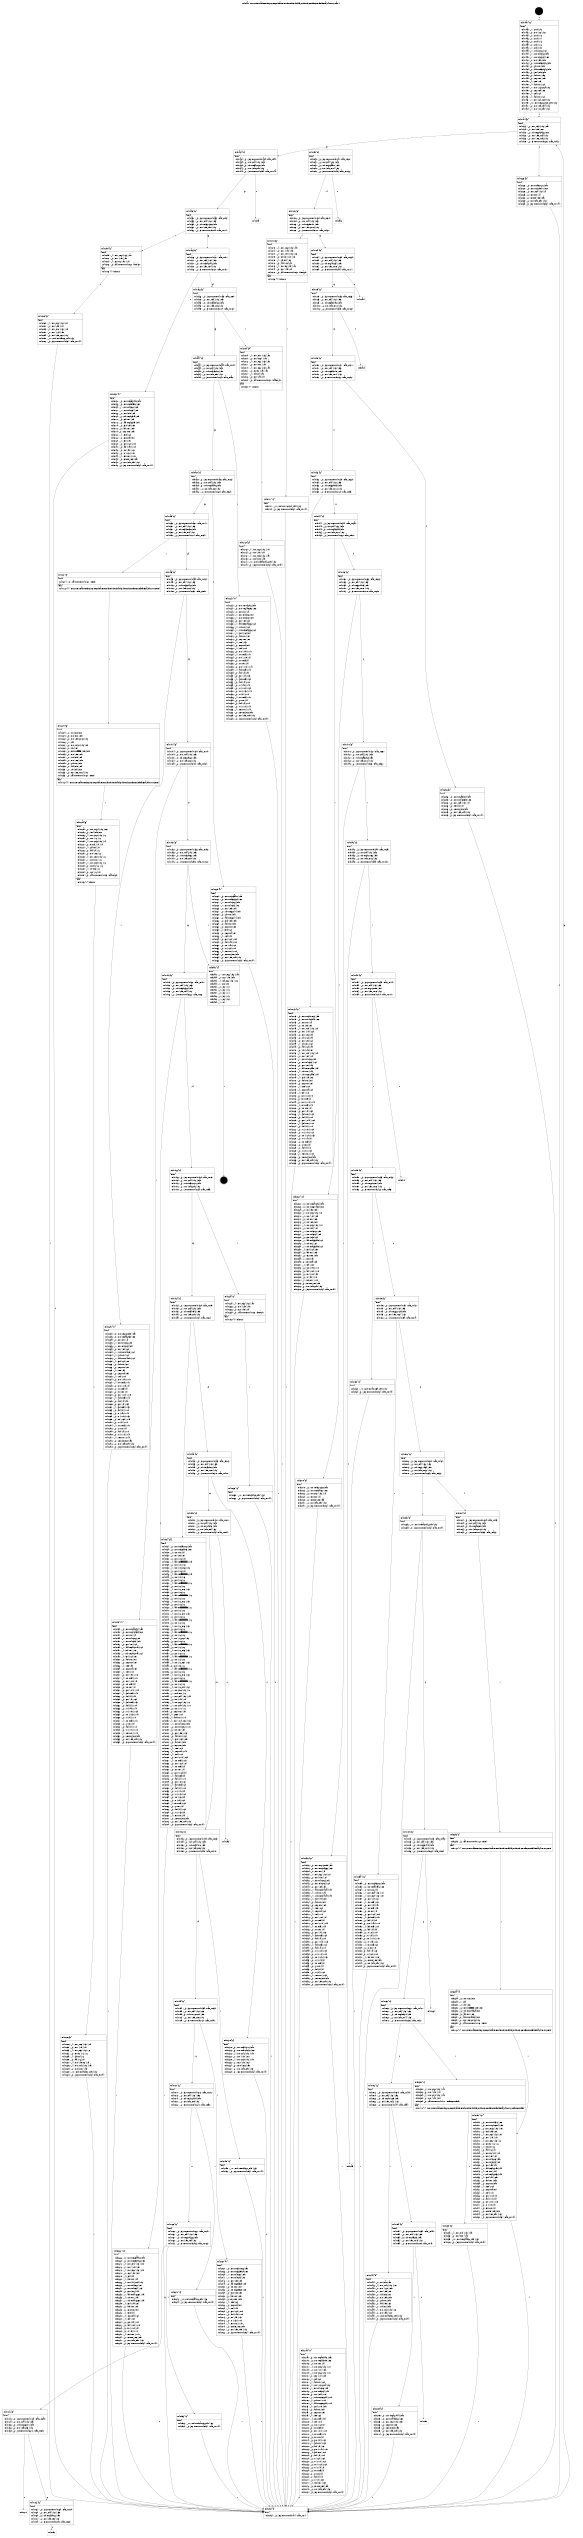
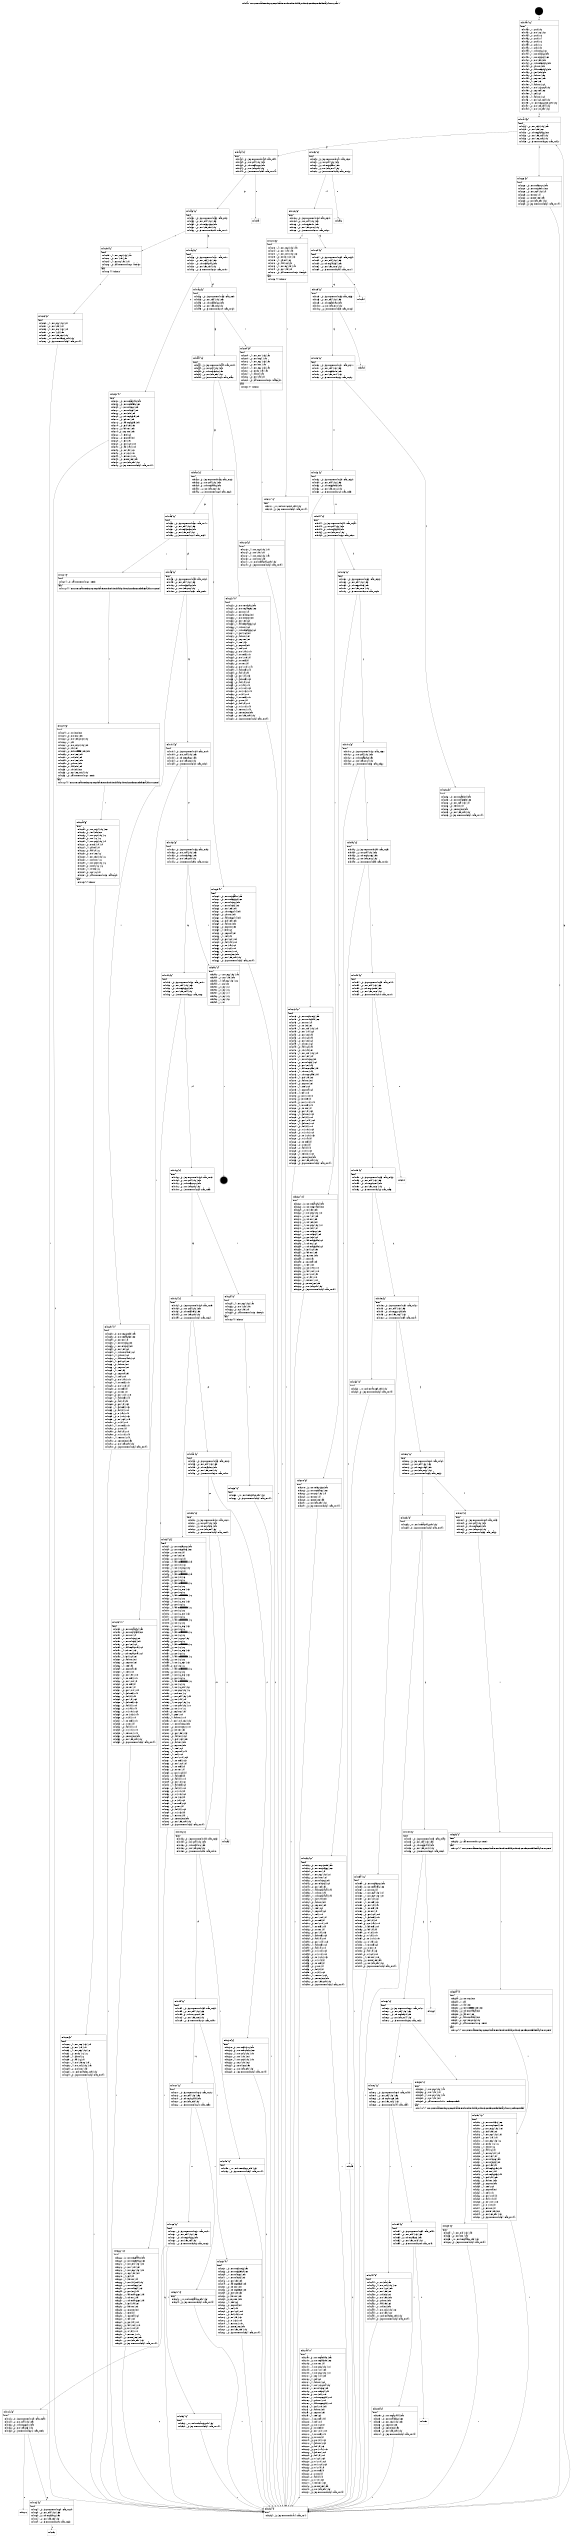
(555, 1761) -> (352, 2356)
